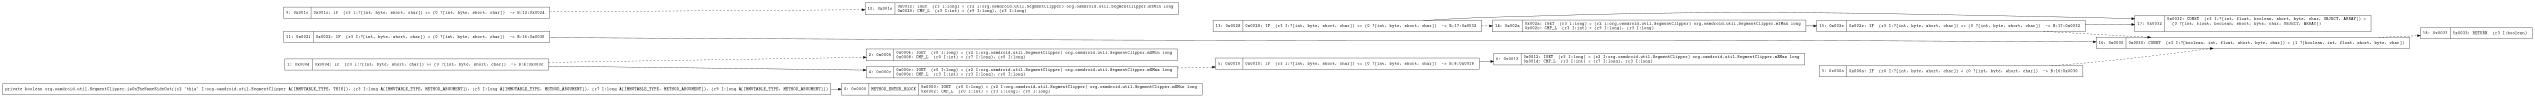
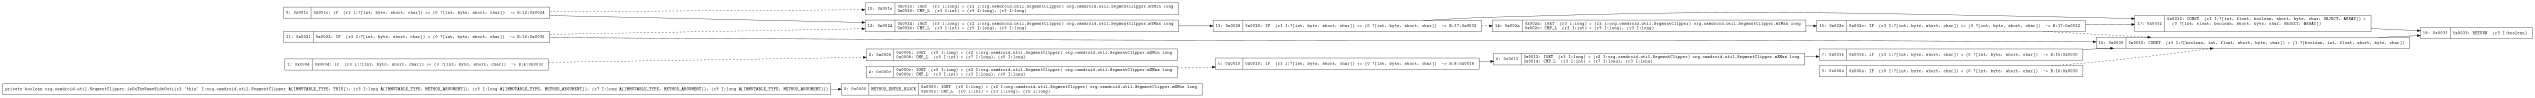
none -> (1022, 26)
none -> (2394, 30)
(2398, 37) -> (2398, 37)
none -> (1951, 55)
(706, 68) -> none
